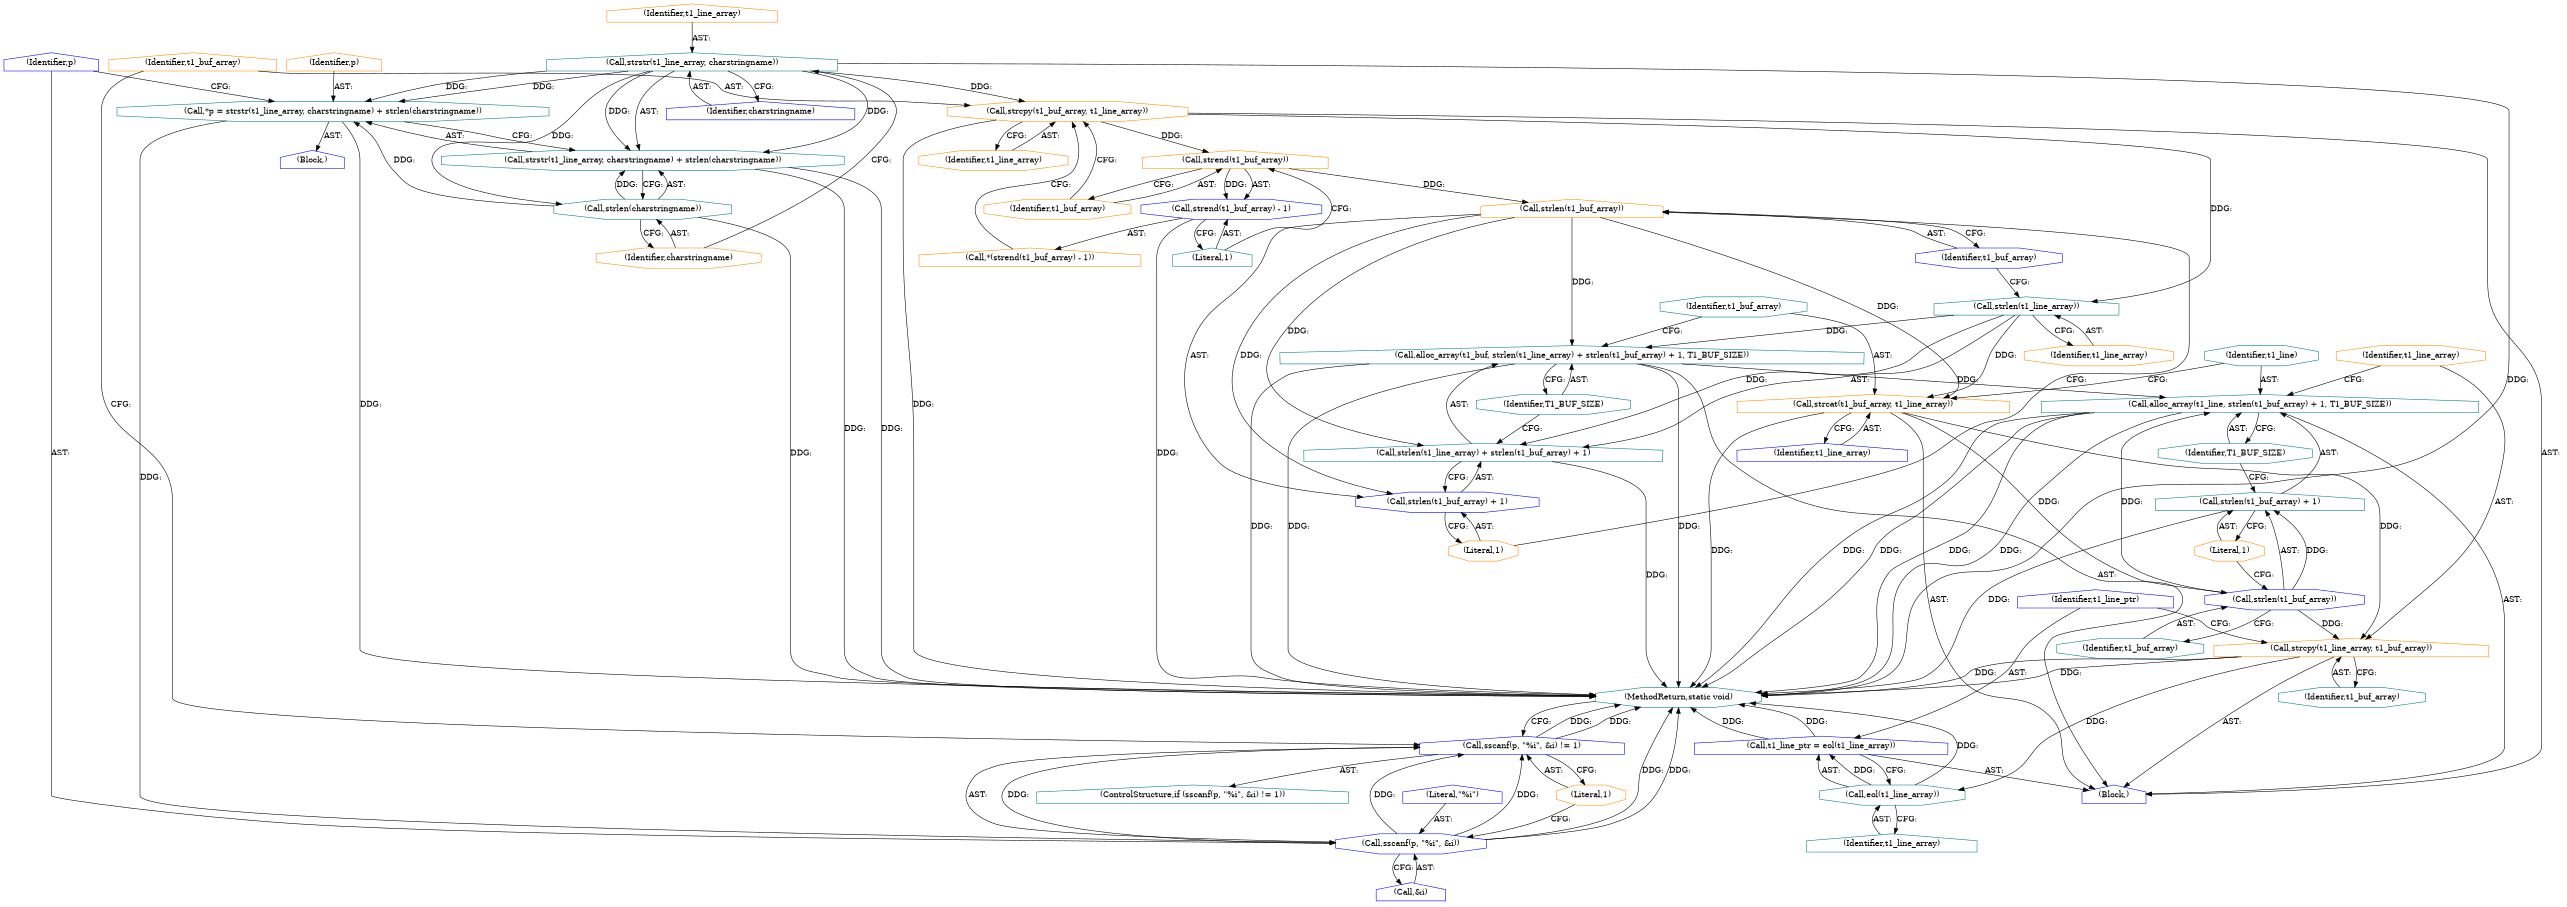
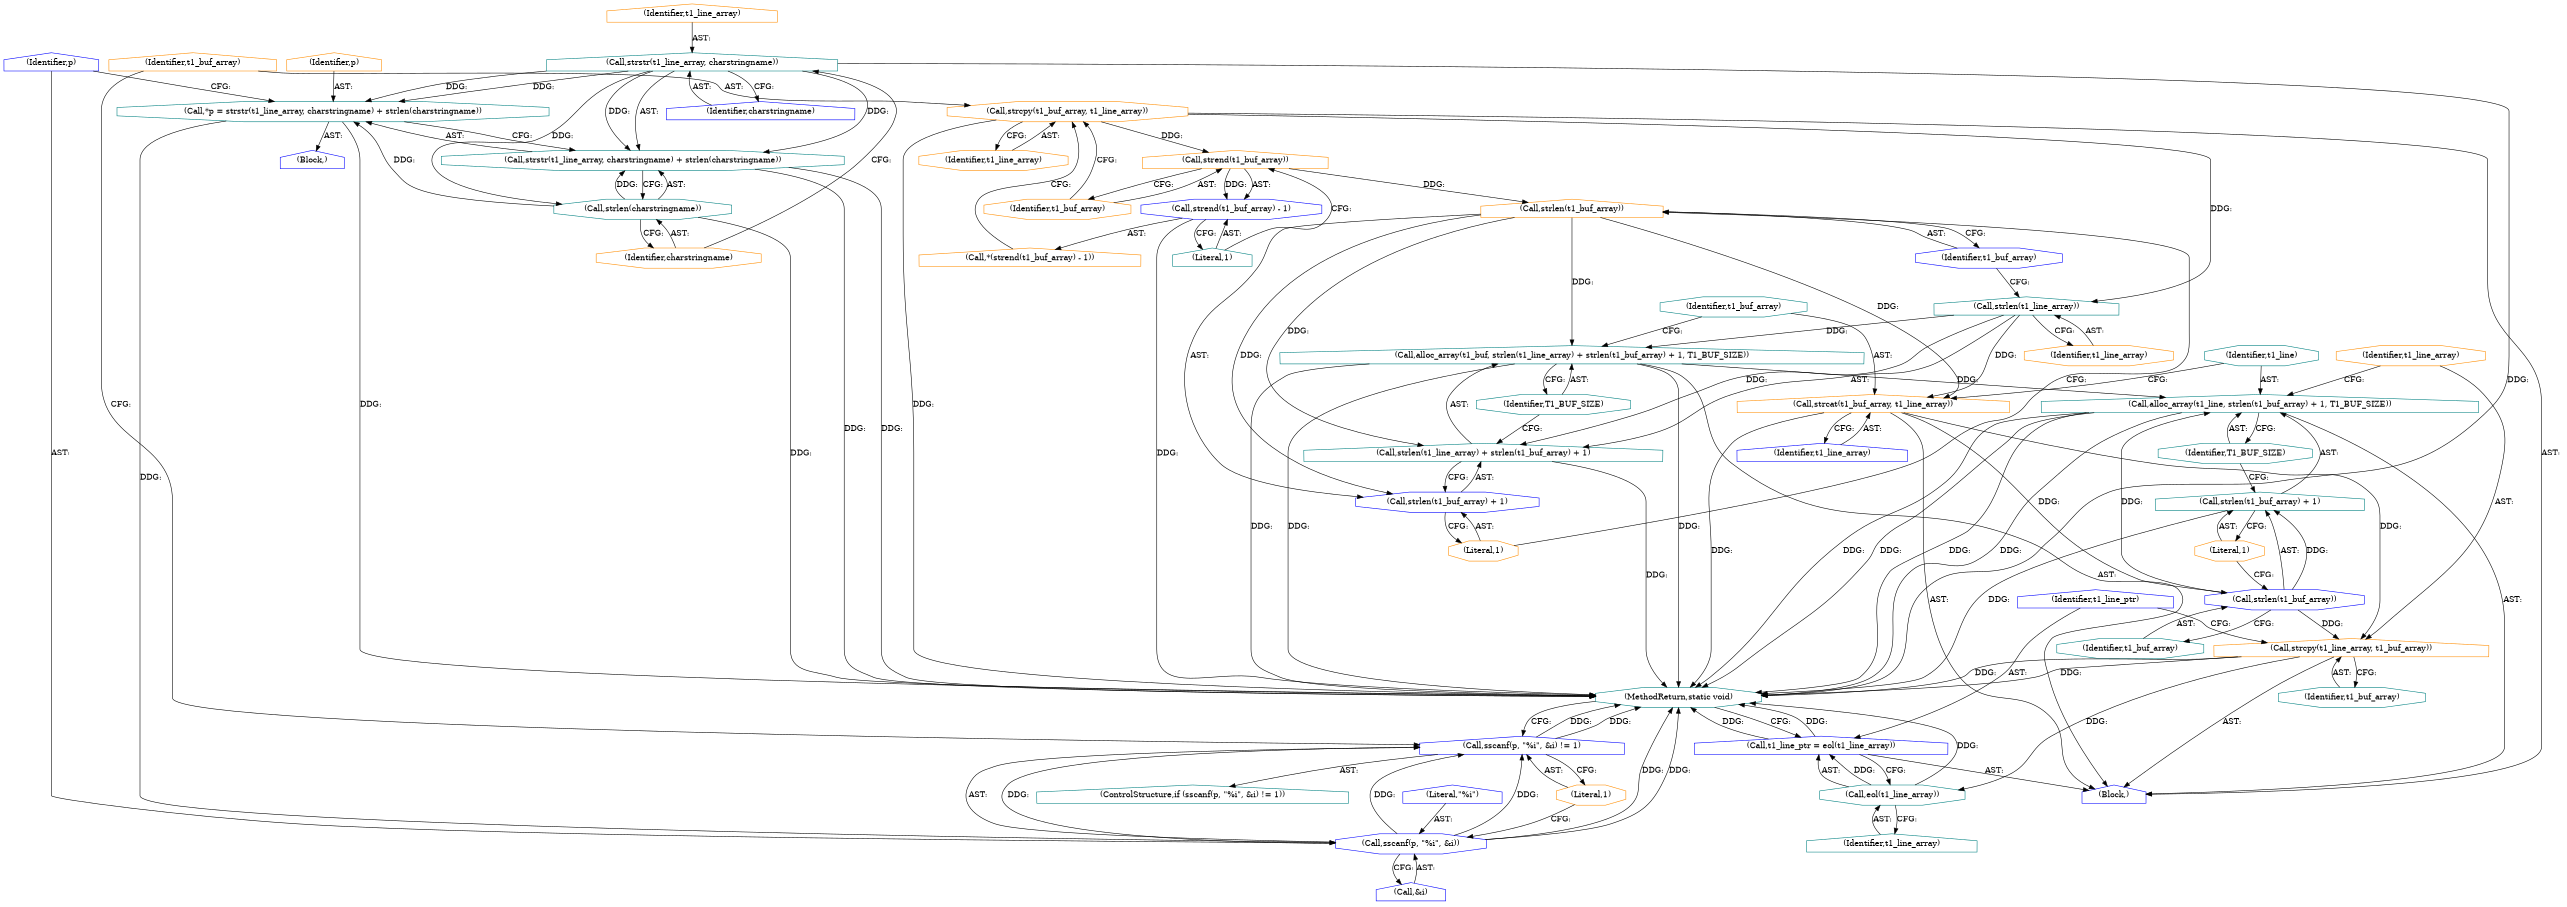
(915, 82) -> none
none -> (1756, 720)
